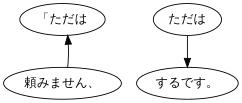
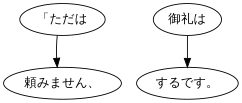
(187, 19) -> (187, 19)
(68, 56) -> (57, 47)
